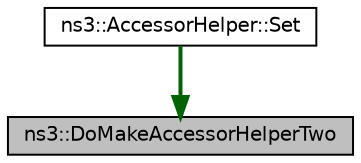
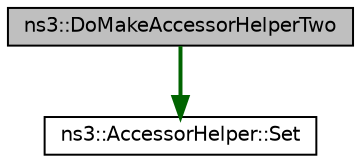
(180, 72) -> (180, 72)
